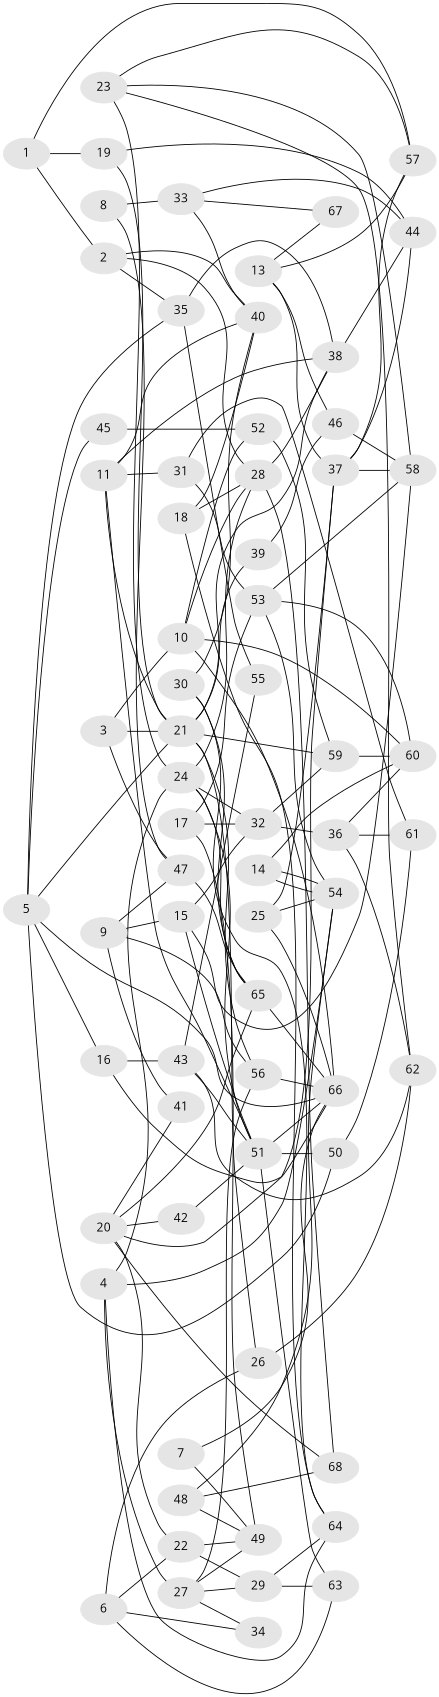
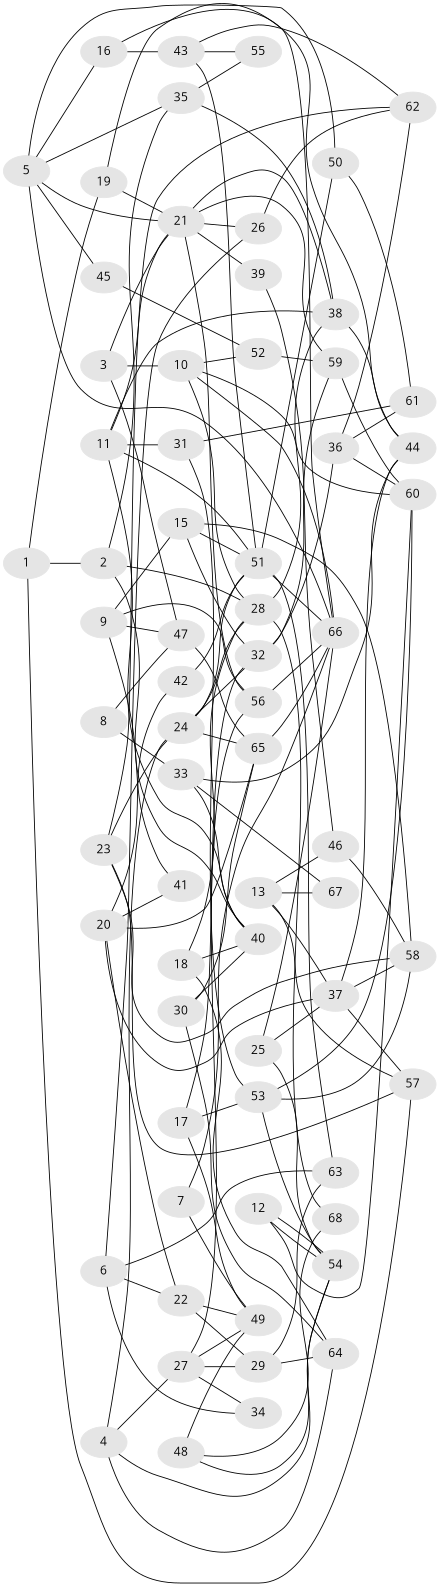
(258, 870) -> (258, 1209)
(208, 1358) -> none
